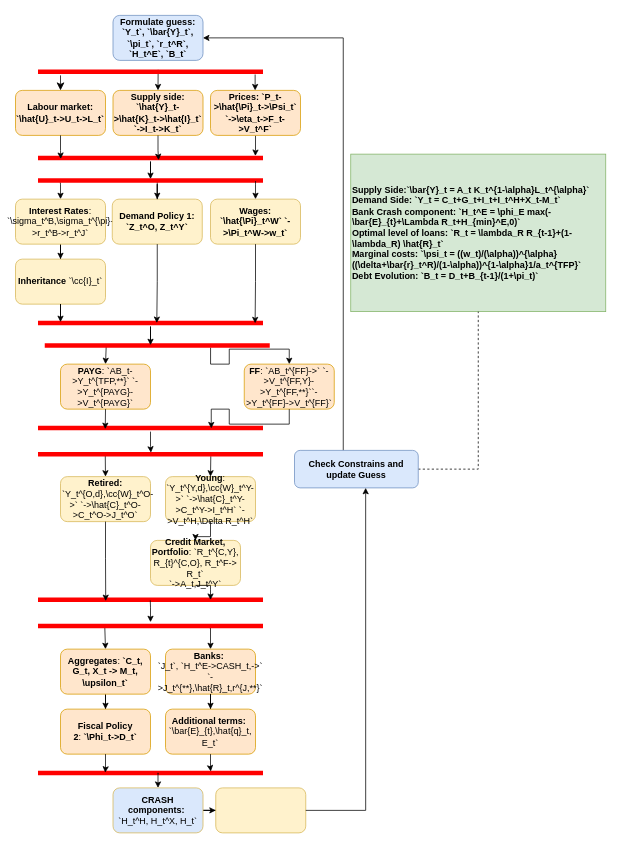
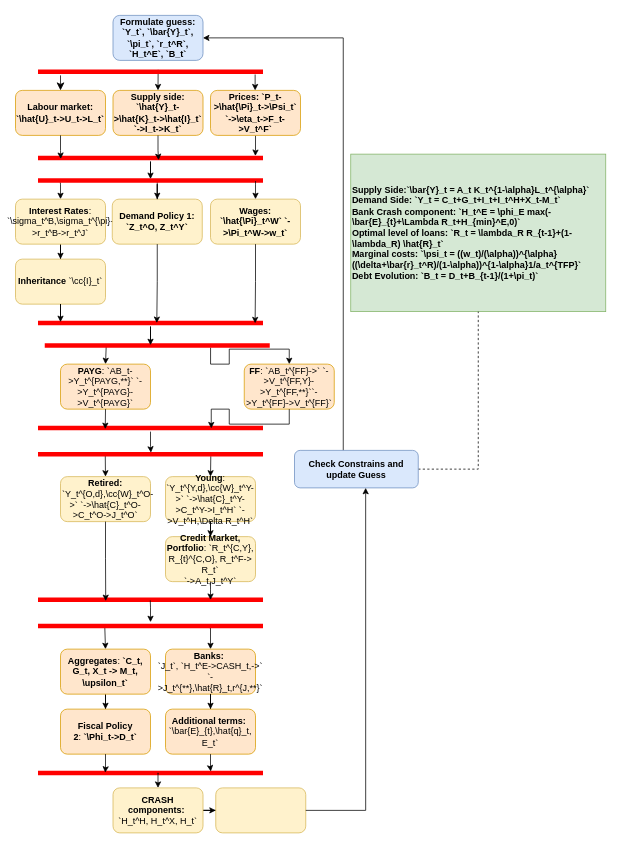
(105, 387) -> (105, 387)
(195, 563) -> (210, 559)
(158, 810) -> (158, 810)
